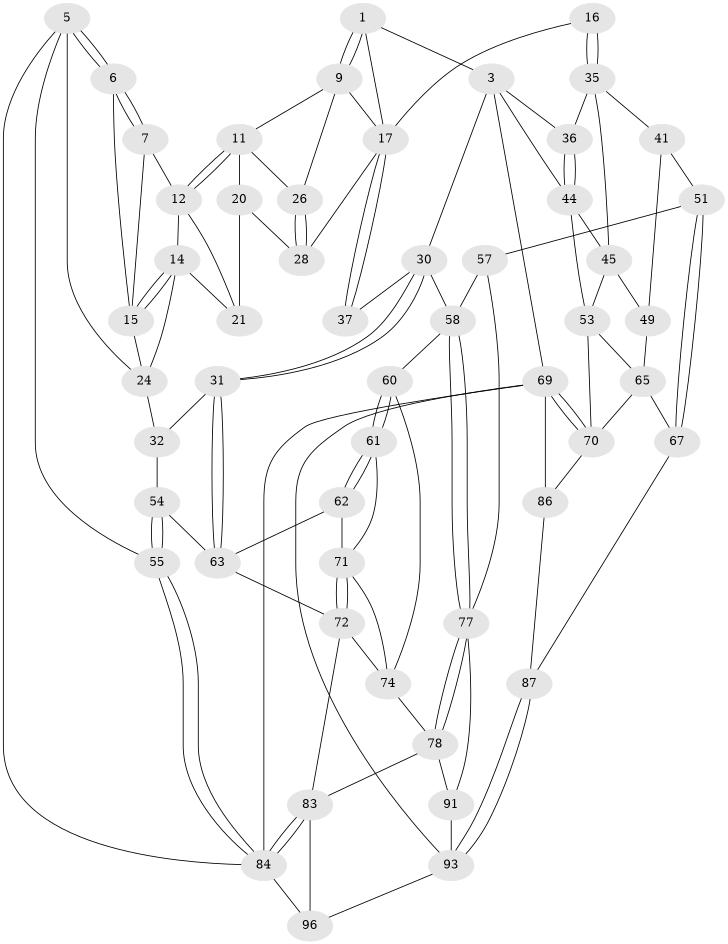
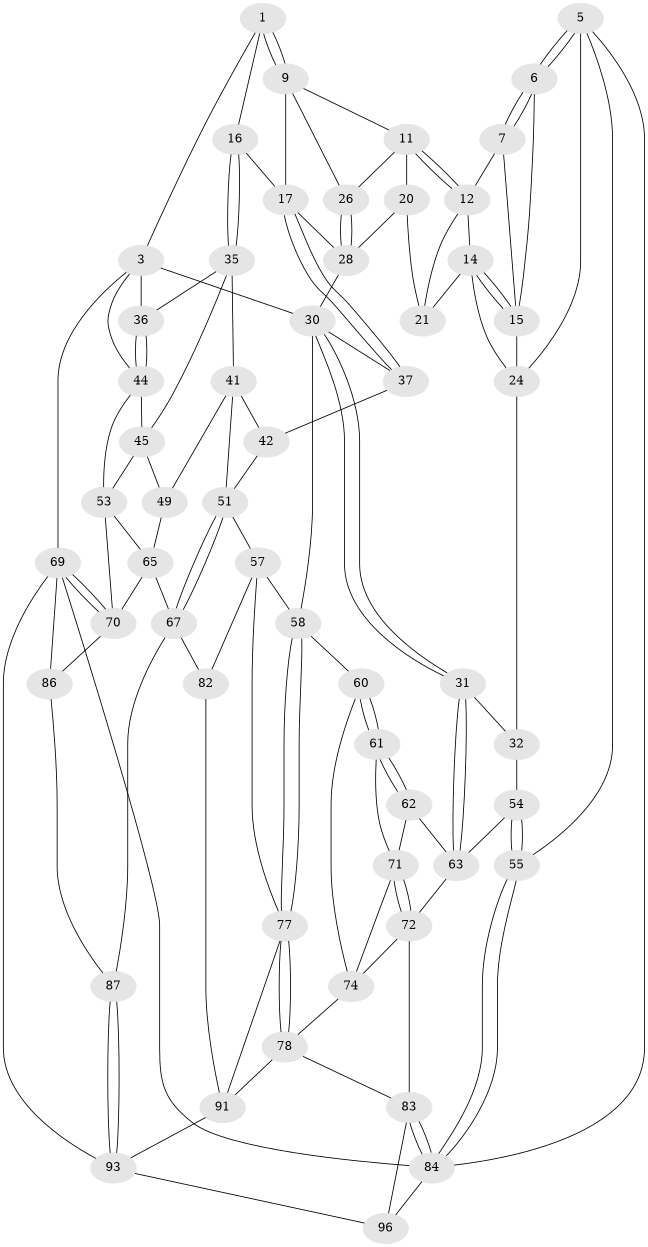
(374, 79) -> (249, 79)
none -> (329, 292)
none -> (266, 442)
none -> (206, 684)
